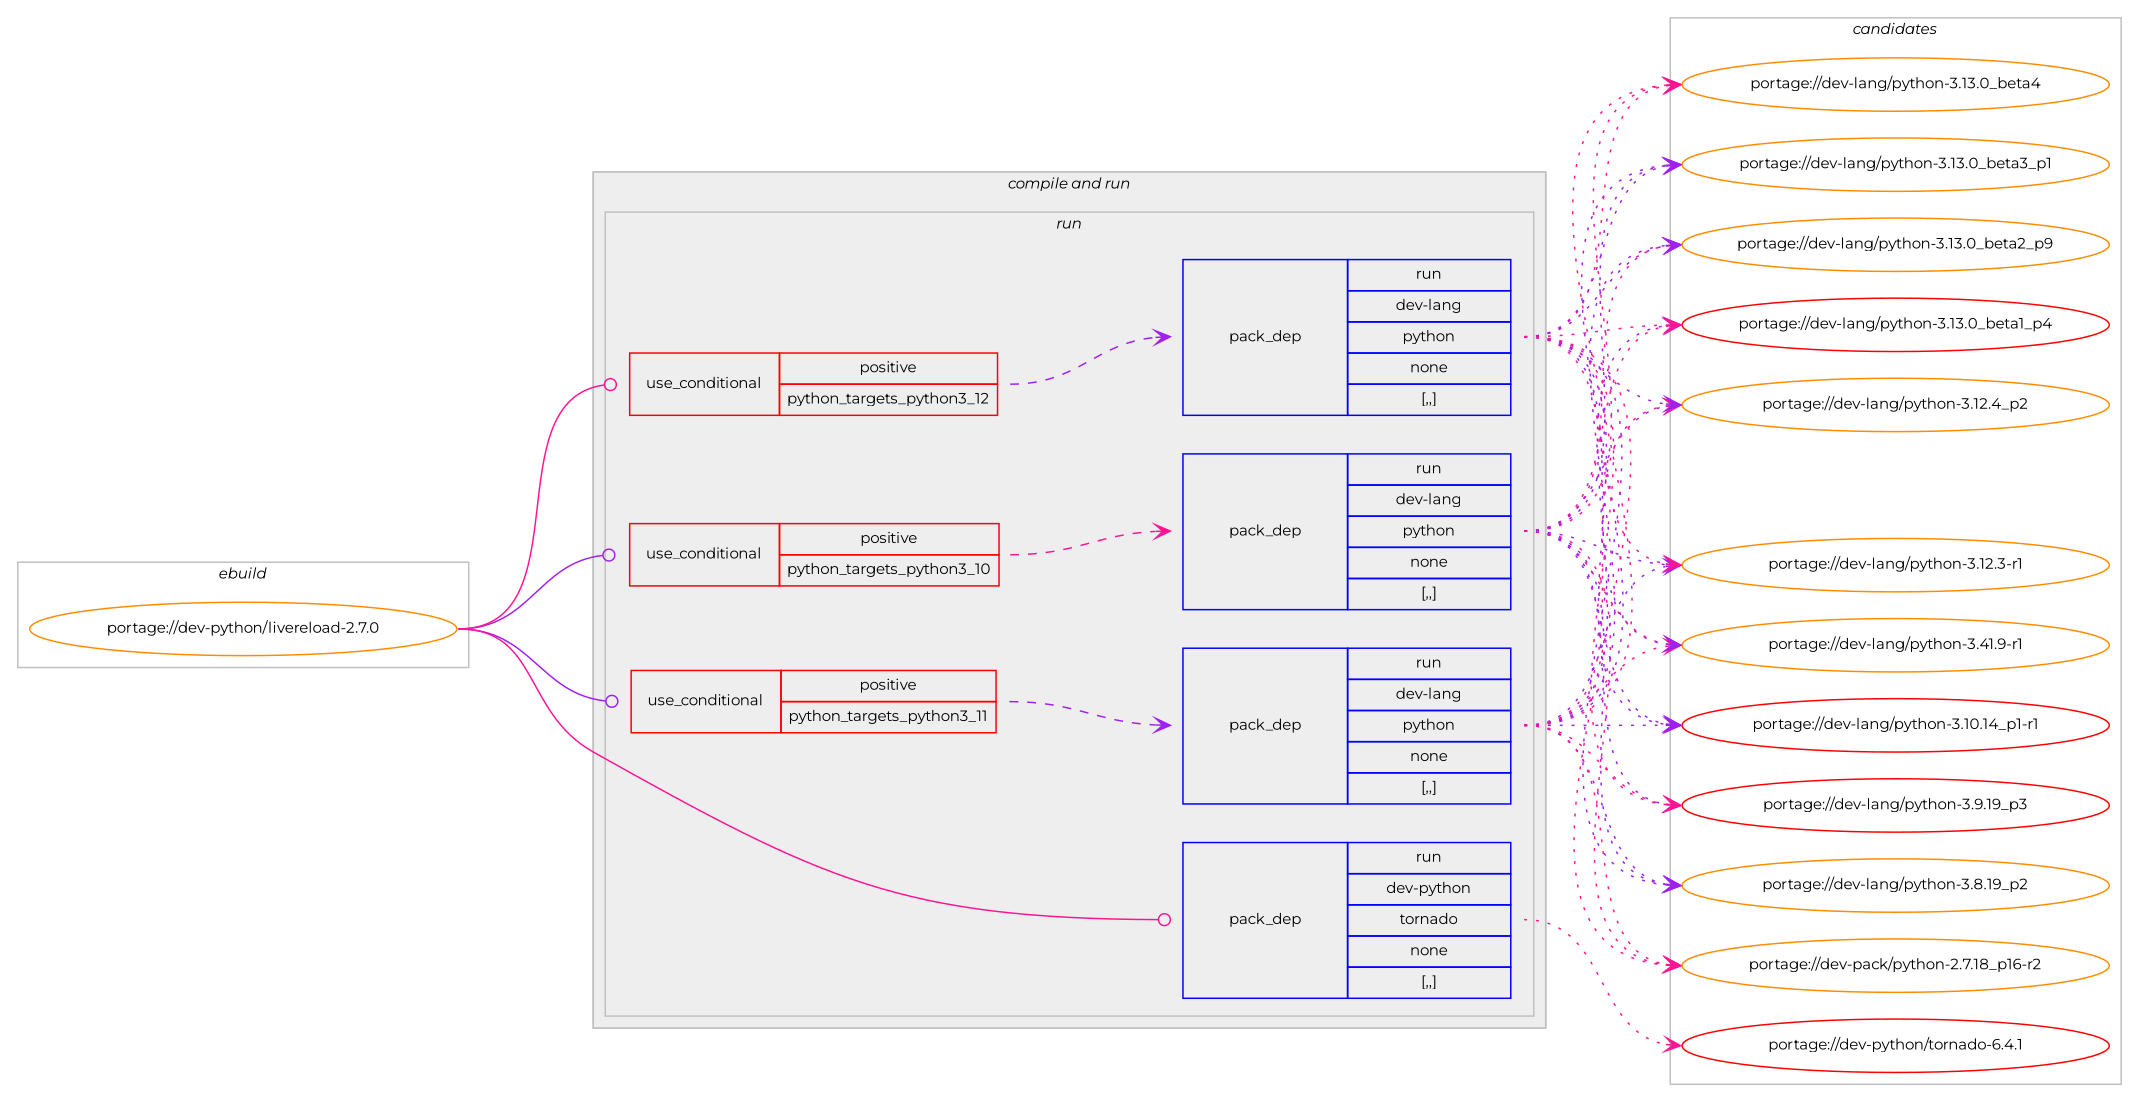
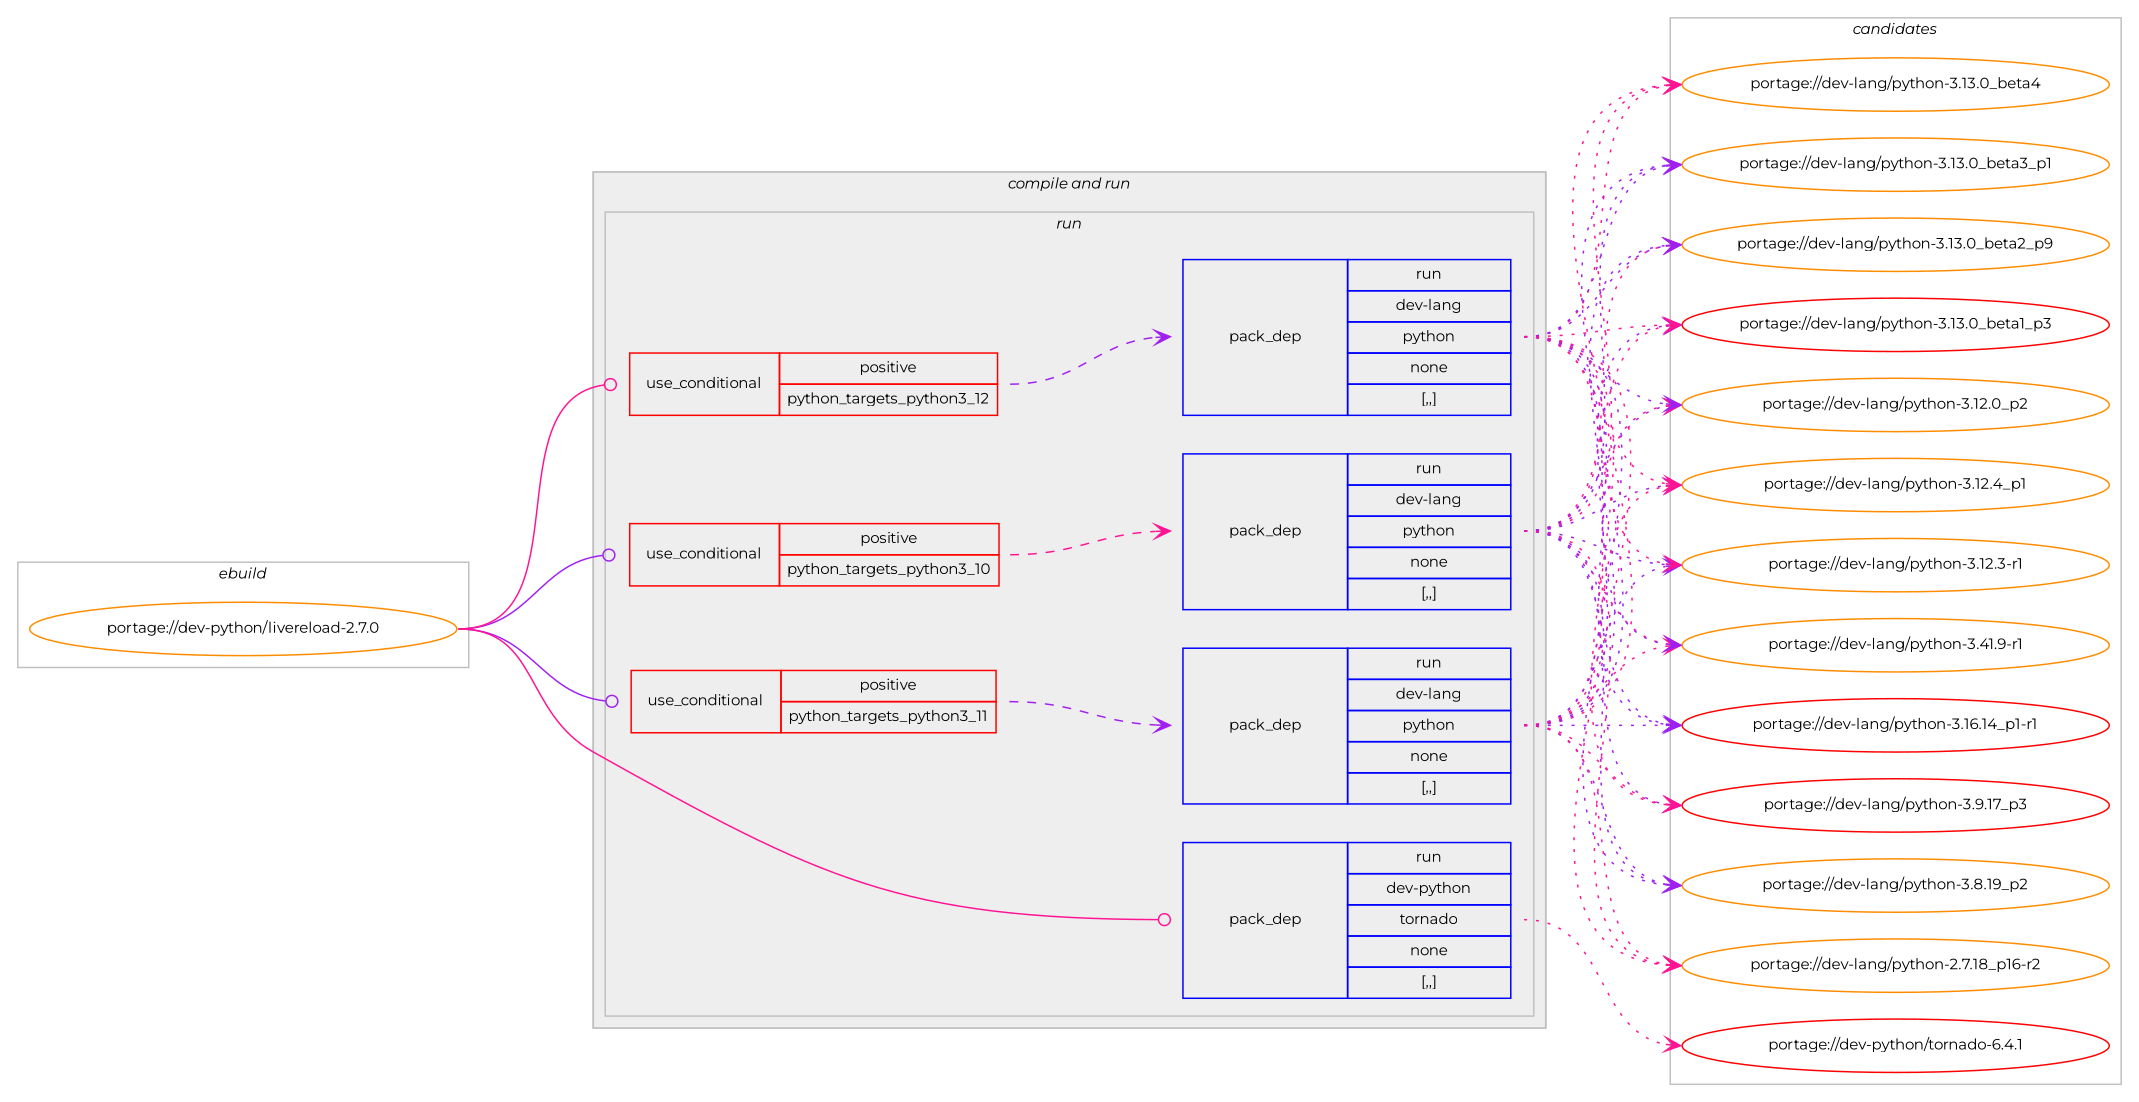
(1896, 325) -> (1896, 325)
(1896, 405) -> (1896, 405)
none -> (1896, 485)
(1896, 725) -> (1896, 725)
(1896, 805) -> (1896, 805)
(1896, 966) -> (1896, 966)
